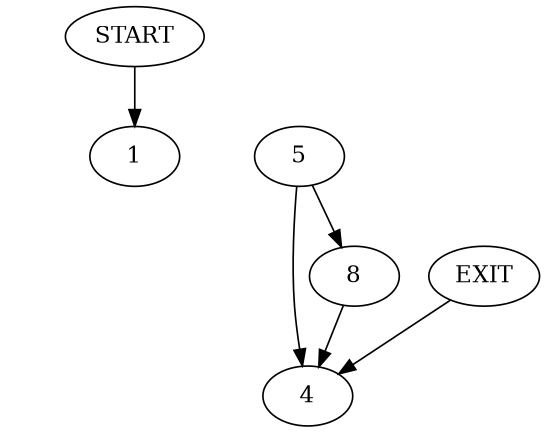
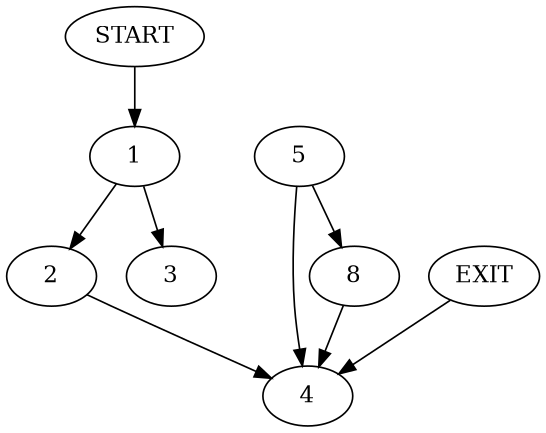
none -> (52, 276)
none -> (171, 276)
